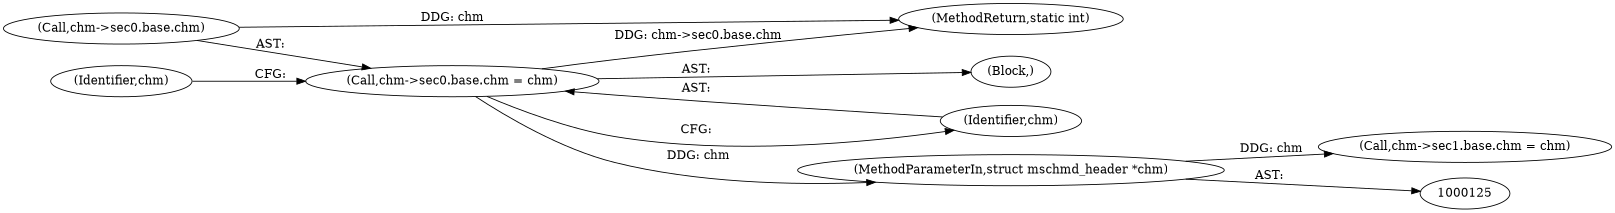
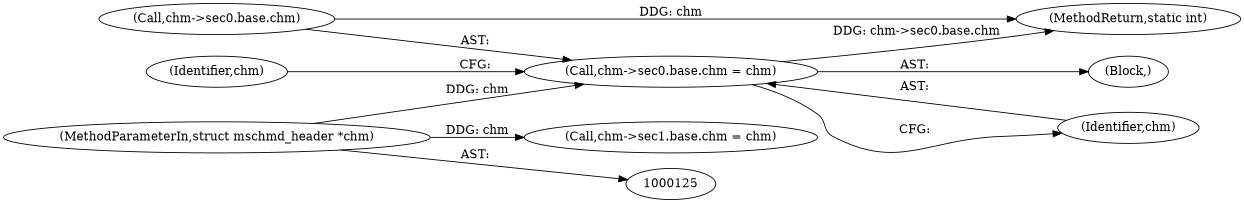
(663, 172) -> (444, 104)
